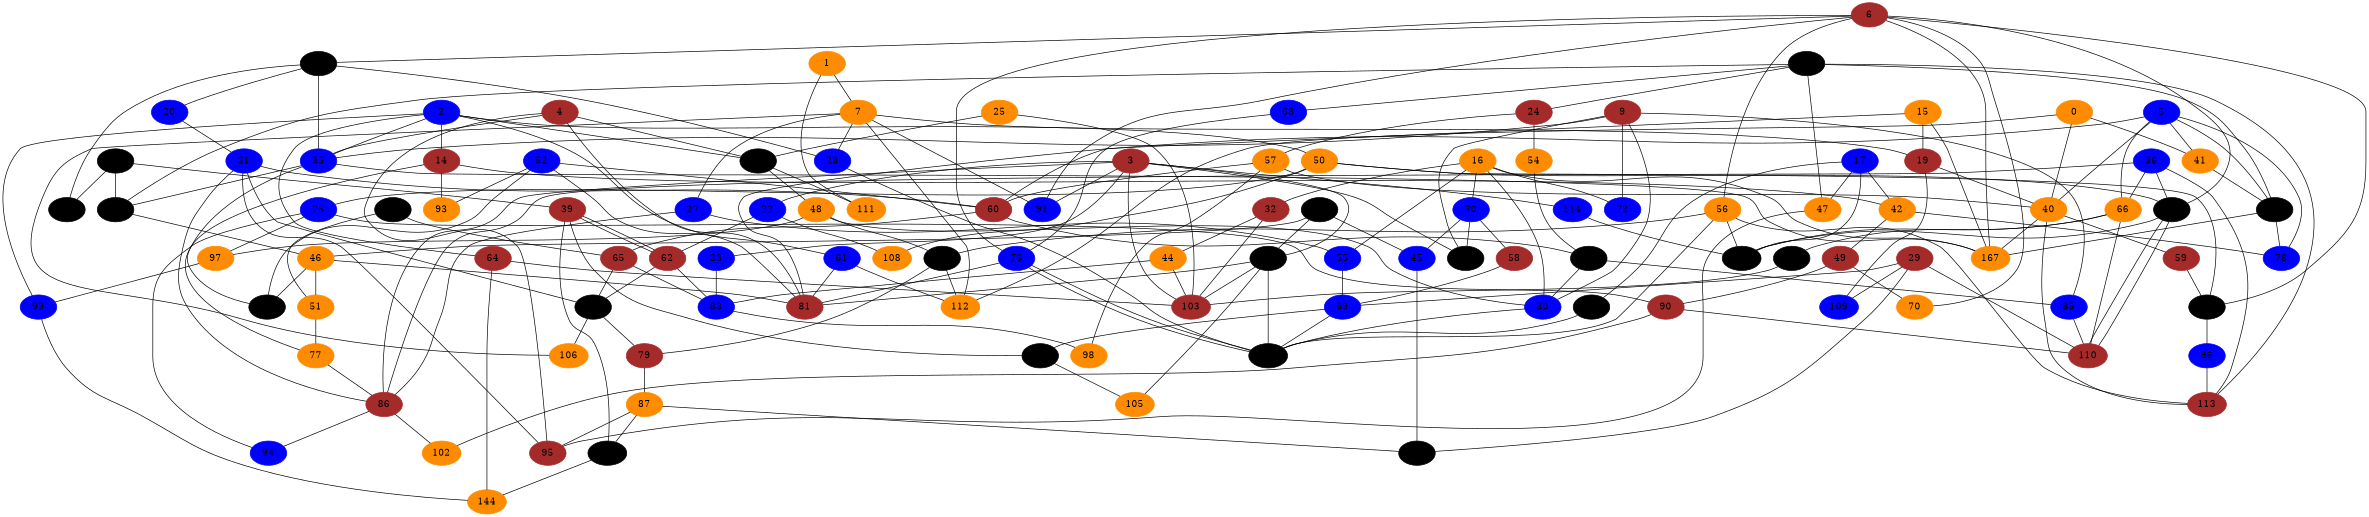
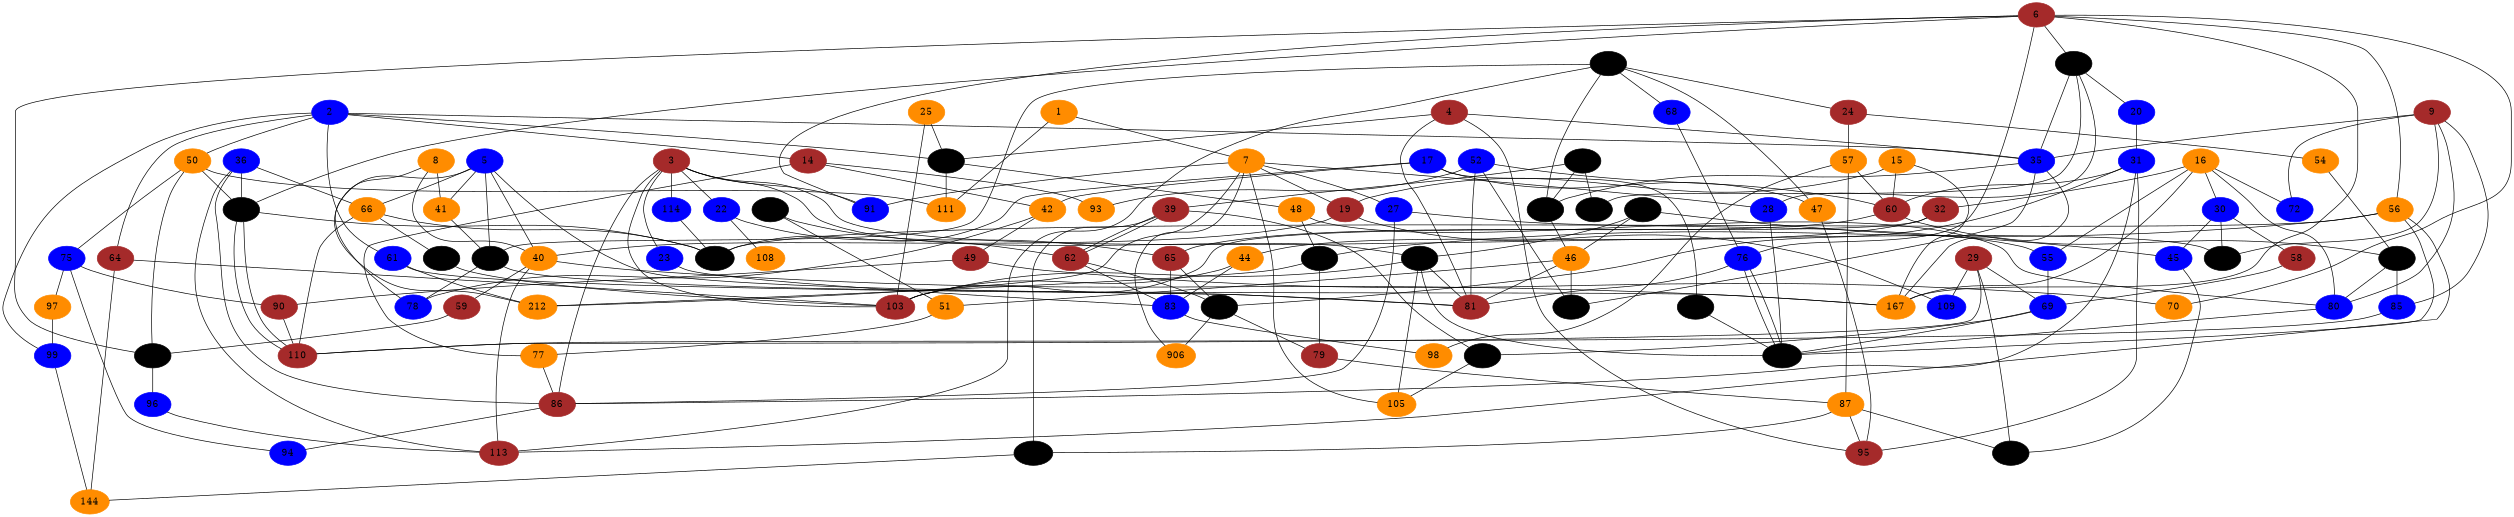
(2074, 112) -> (436, 161)
(1657, 194) -> (1847, 277)
(1108, 219) -> (567, 191)
(533, 240) -> none
(960, 307) -> (538, 307)
none -> (1274, 317)
(569, 356) -> (1176, 356)
(442, 453) -> none
